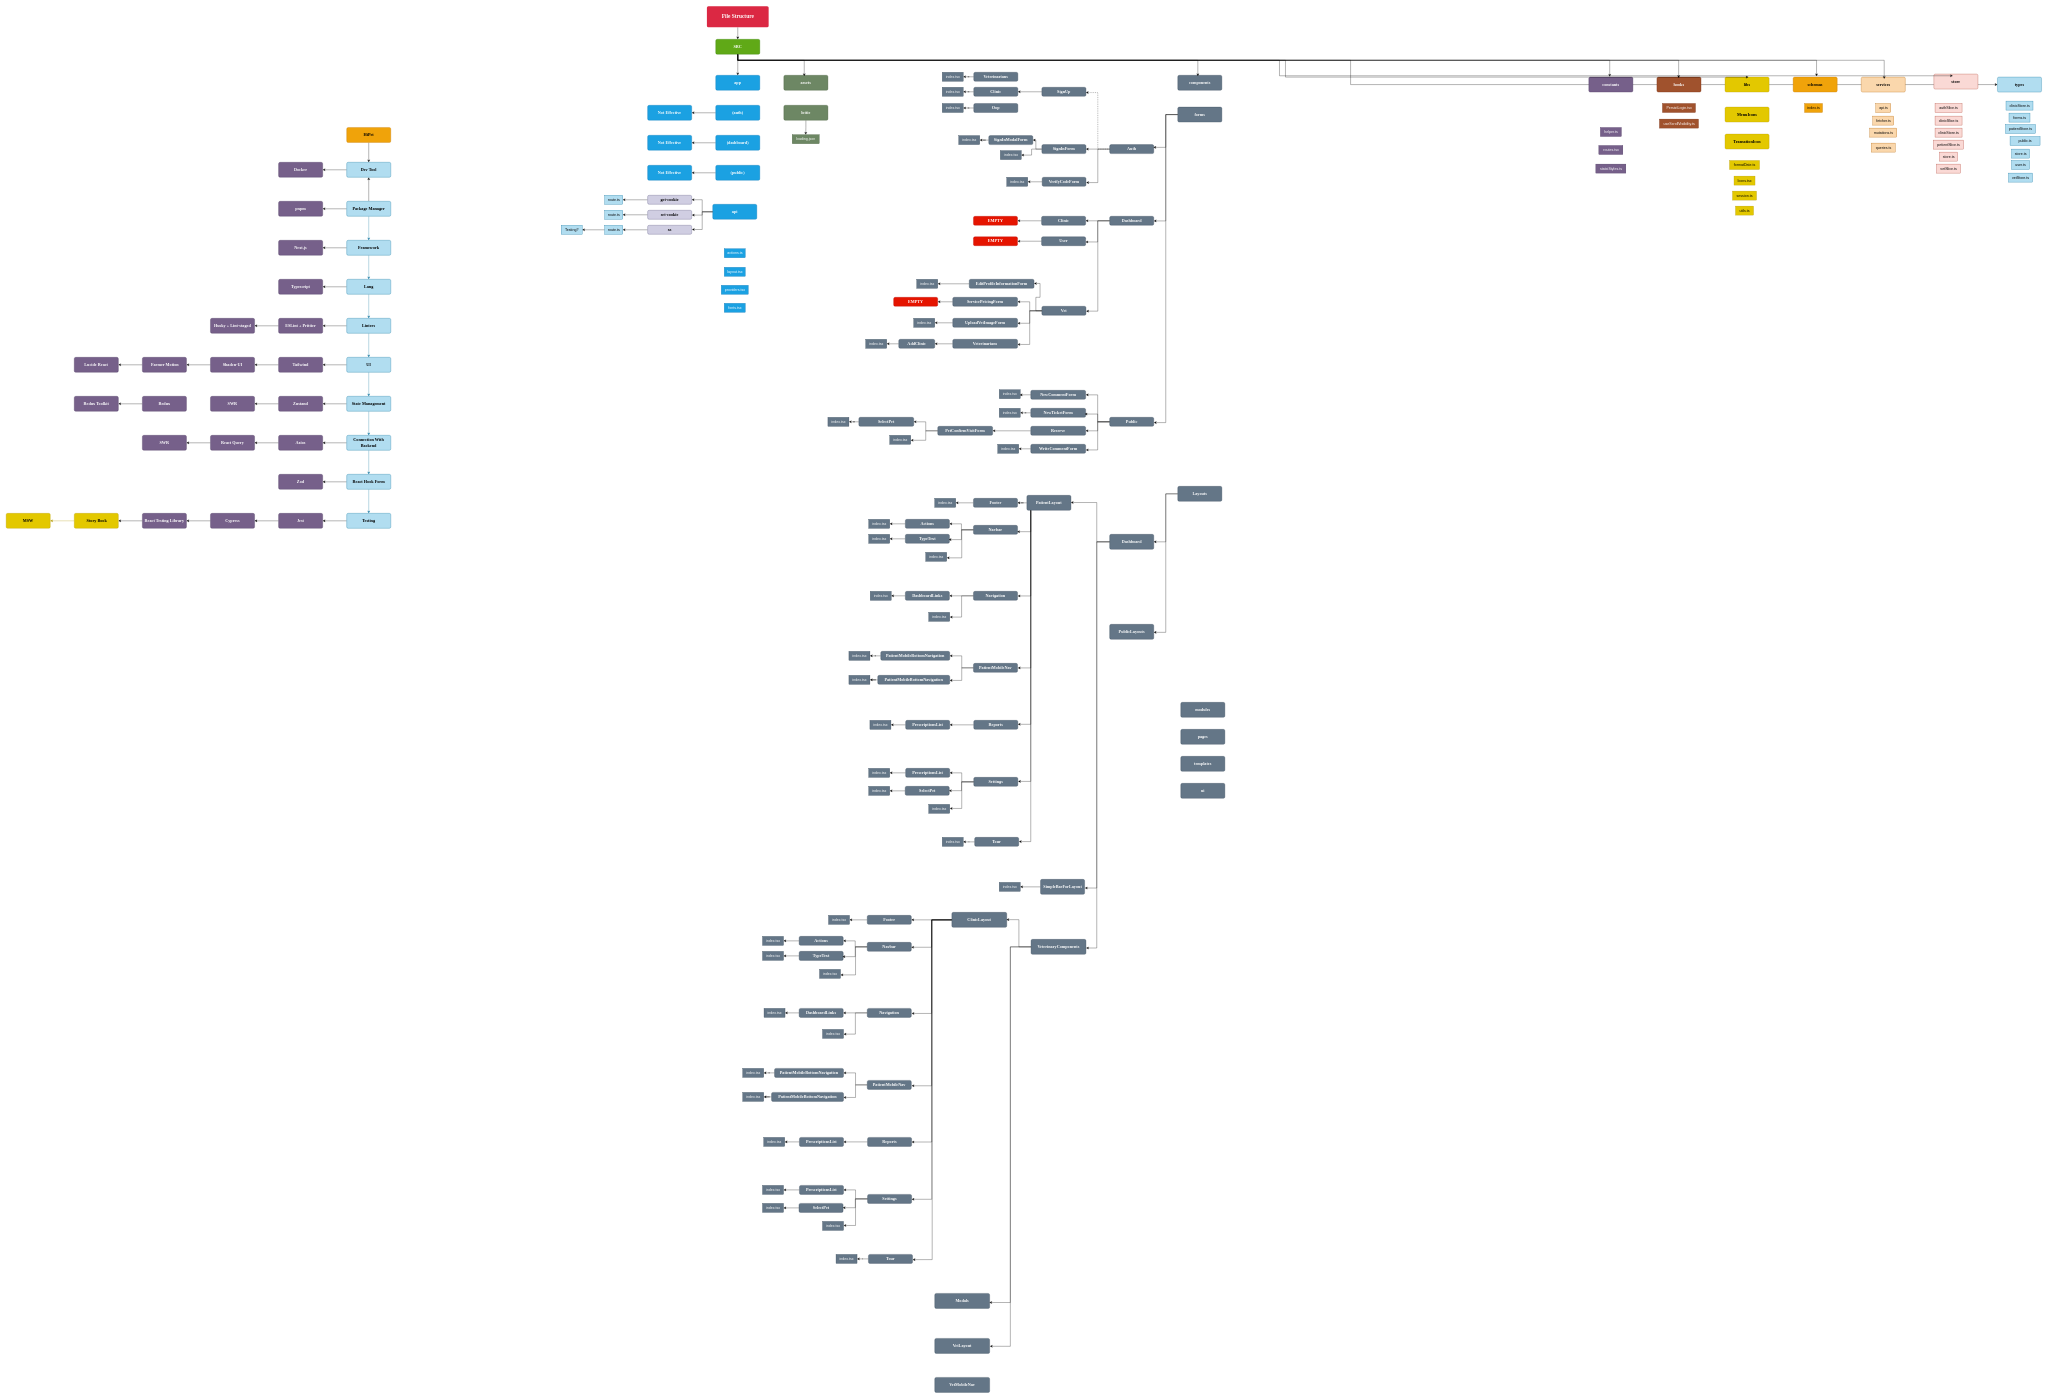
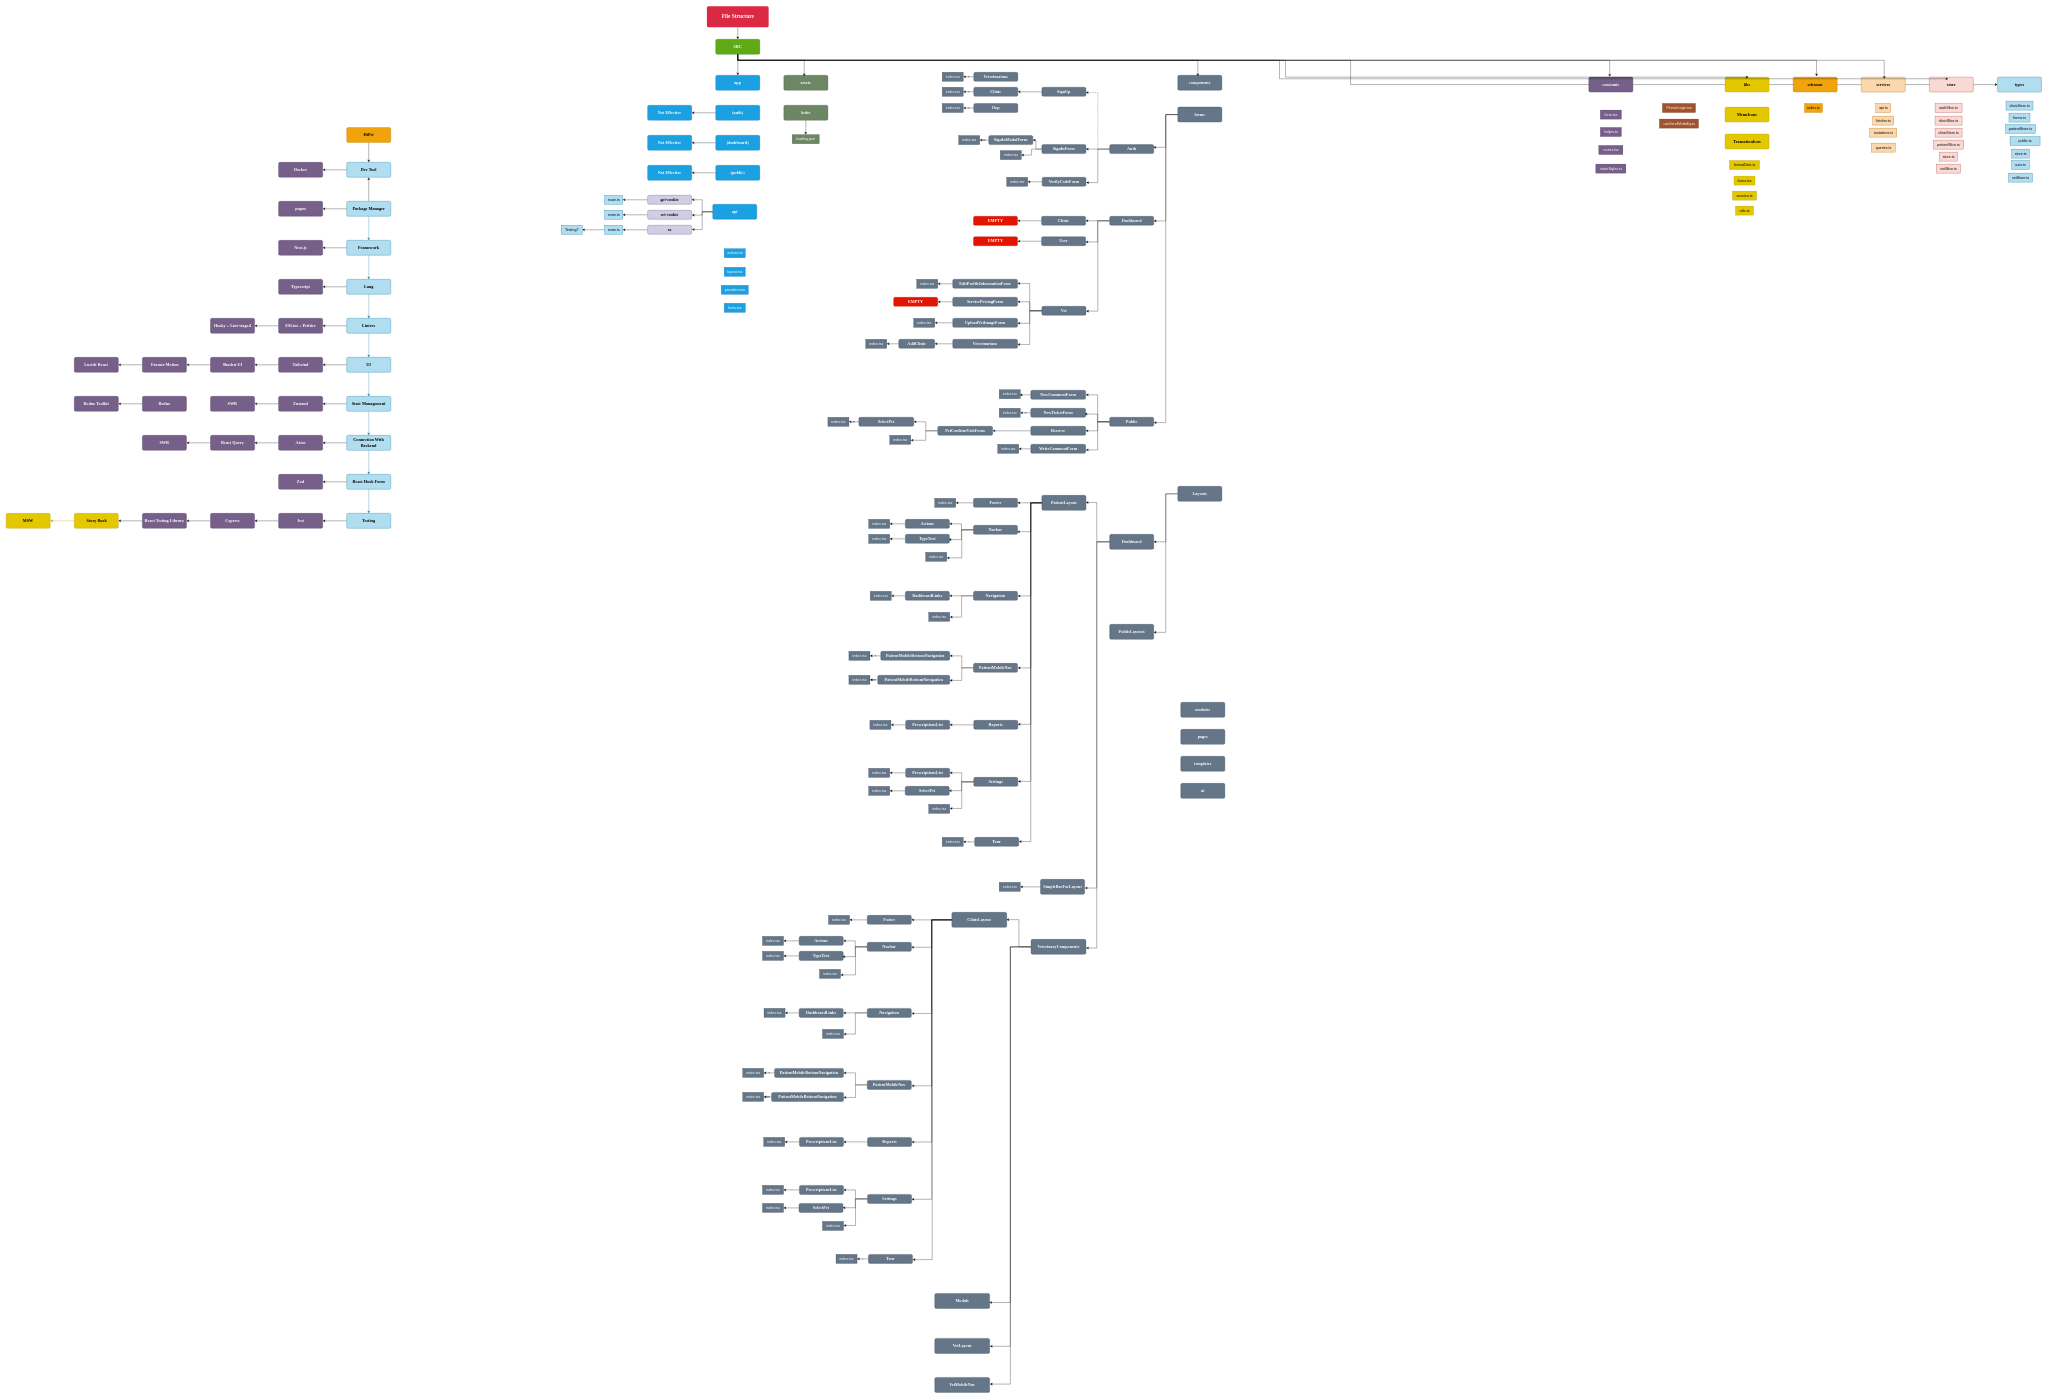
(1678, 73) -> none
(1956, 81) -> (1951, 84)
(1679, 84) -> none
none -> (1611, 114)
(1002, 284) -> (985, 284)
(1049, 503) -> (1064, 503)
none -> (993, 1384)
